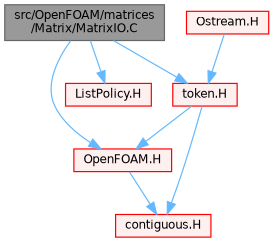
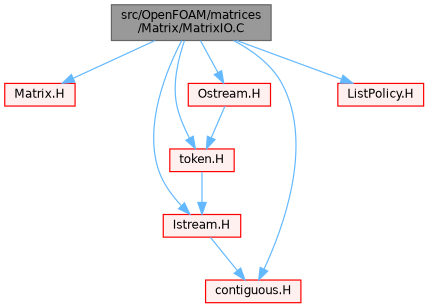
none -> (209, 57)
none -> (40, 95)
(188, 155) -> (296, 145)
(123, 160) -> (202, 226)
